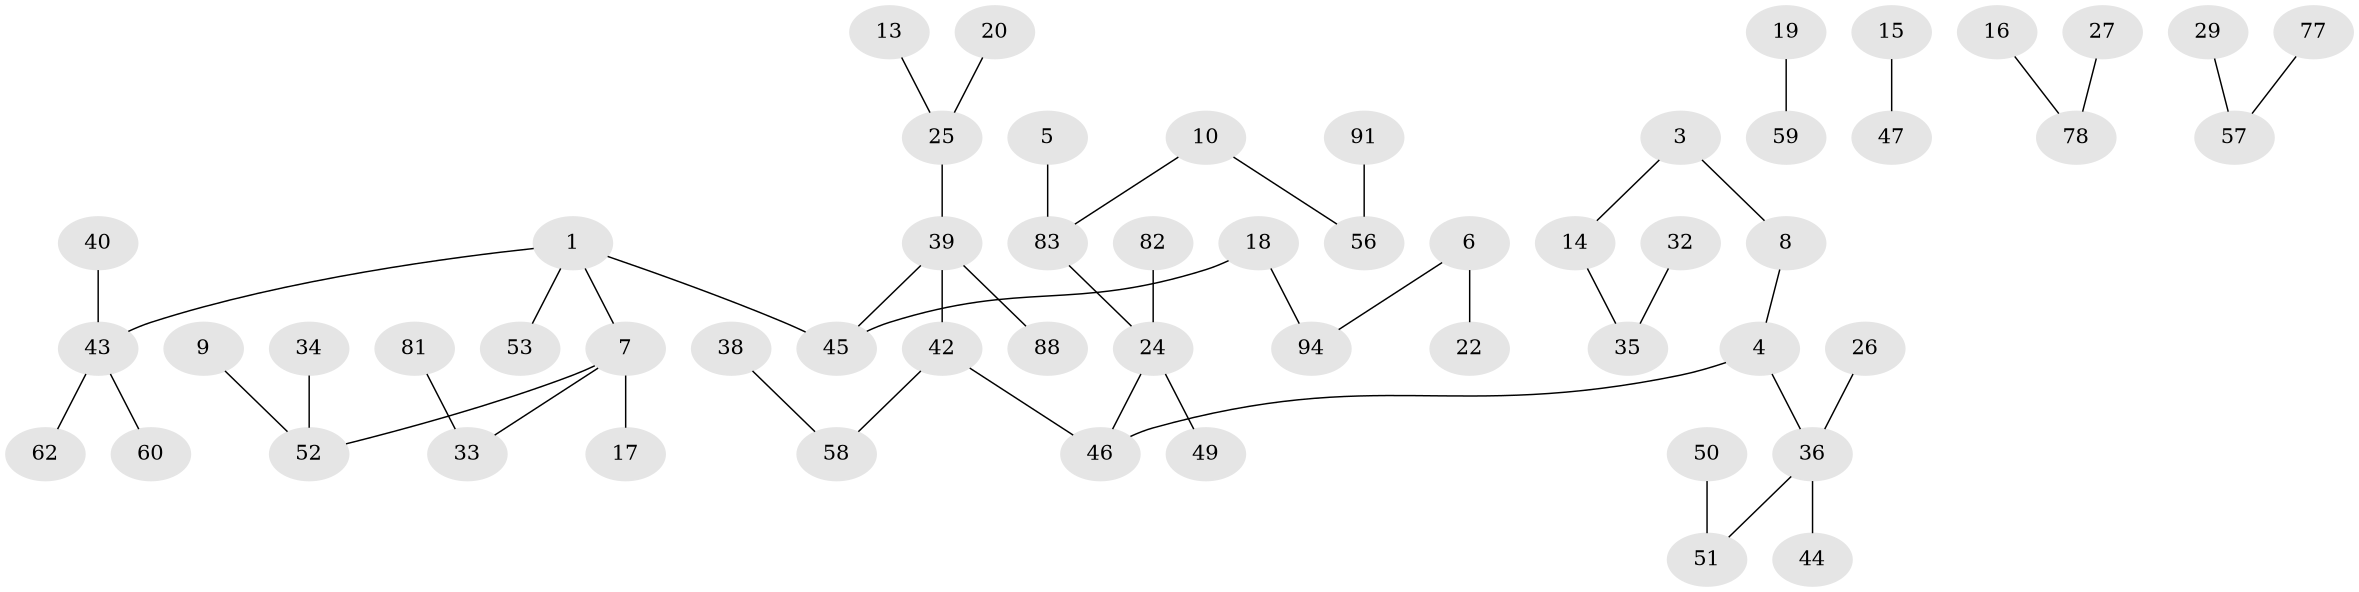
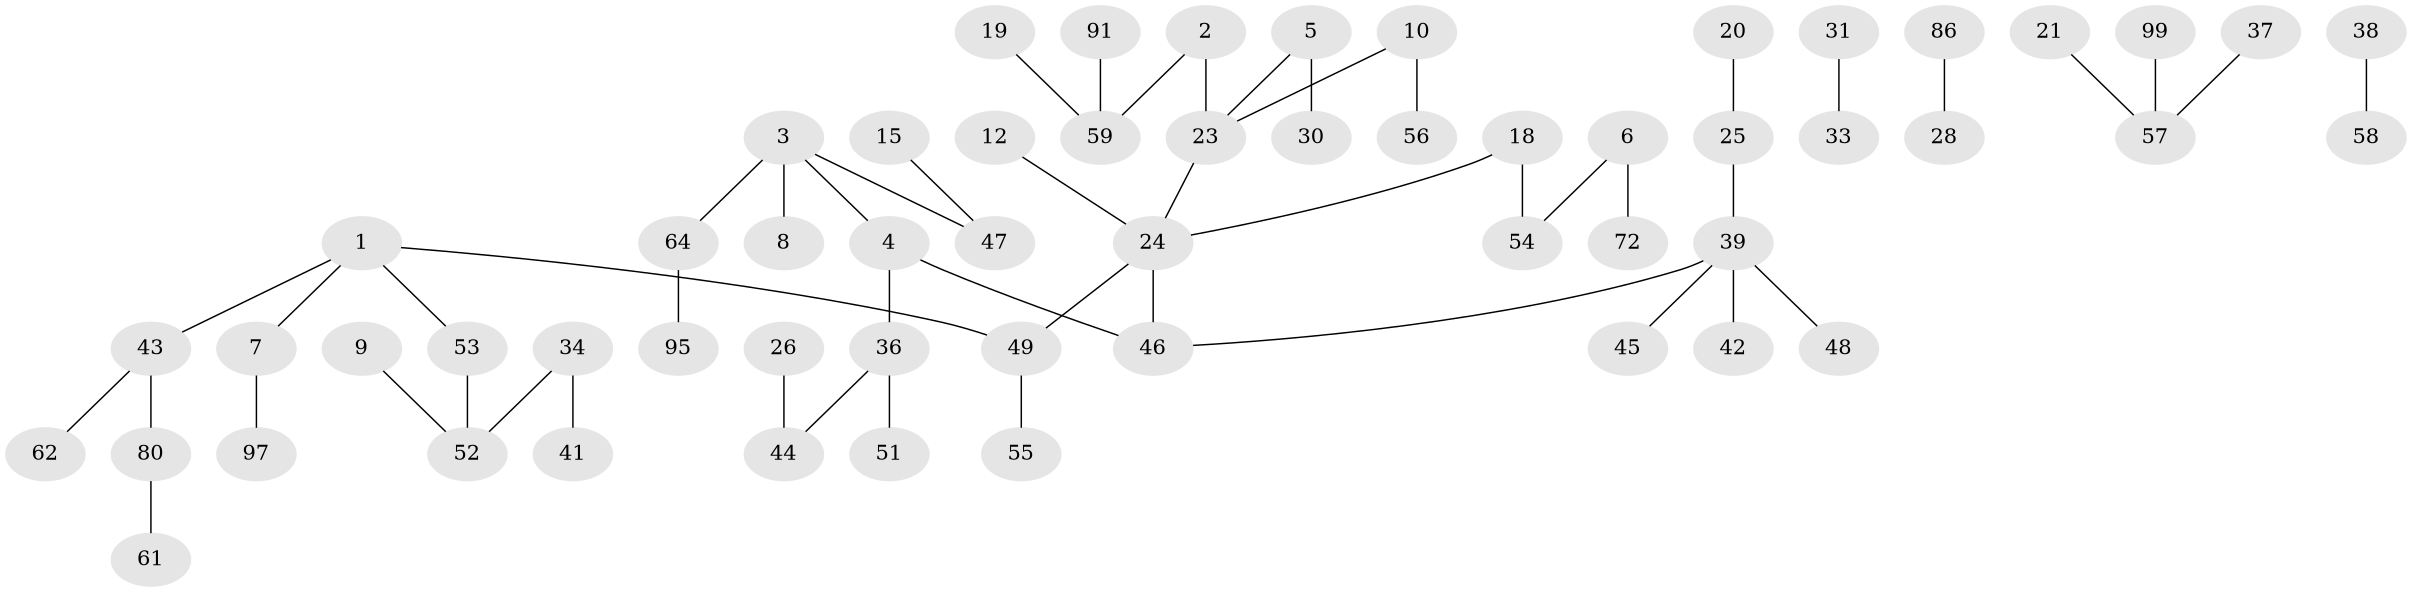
(889, 32) -> none
none -> (1206, 32)
(1997, 32) -> (1944, 32)
none -> (2050, 32)
(2103, 32) -> none
(2208, 32) -> (2155, 32)
(2314, 32) -> (2261, 32)
none -> (1311, 138)
(2076, 138) -> (1944, 138)
none -> (889, 190)
(1364, 191) -> (1100, 85)
(98, 243) -> none
(1048, 243) -> (1206, 138)
(1153, 243) -> (995, 138)
(1575, 243) -> (678, 243)
(1681, 243) -> none
(707, 292) -> (696, 279)
(1048, 296) -> (1343, 202)
(1773, 296) -> (837, 190)
(415, 349) -> (1839, 32)
(1048, 349) -> (1839, 349)
(1311, 349) -> (1522, 243)
(1470, 349) -> (1628, 243)
(1628, 349) -> (678, 349)
(890, 401) -> none
(546, 402) -> none
(1021, 402) -> (1451, 319)
(1839, 402) -> (784, 402)
(472, 409) -> (467, 402)
(151, 454) -> (151, 454)
none -> (573, 454)
(626, 454) -> (256, 454)
none -> (1021, 454)
(1707, 454) -> none
none -> (151, 560)
